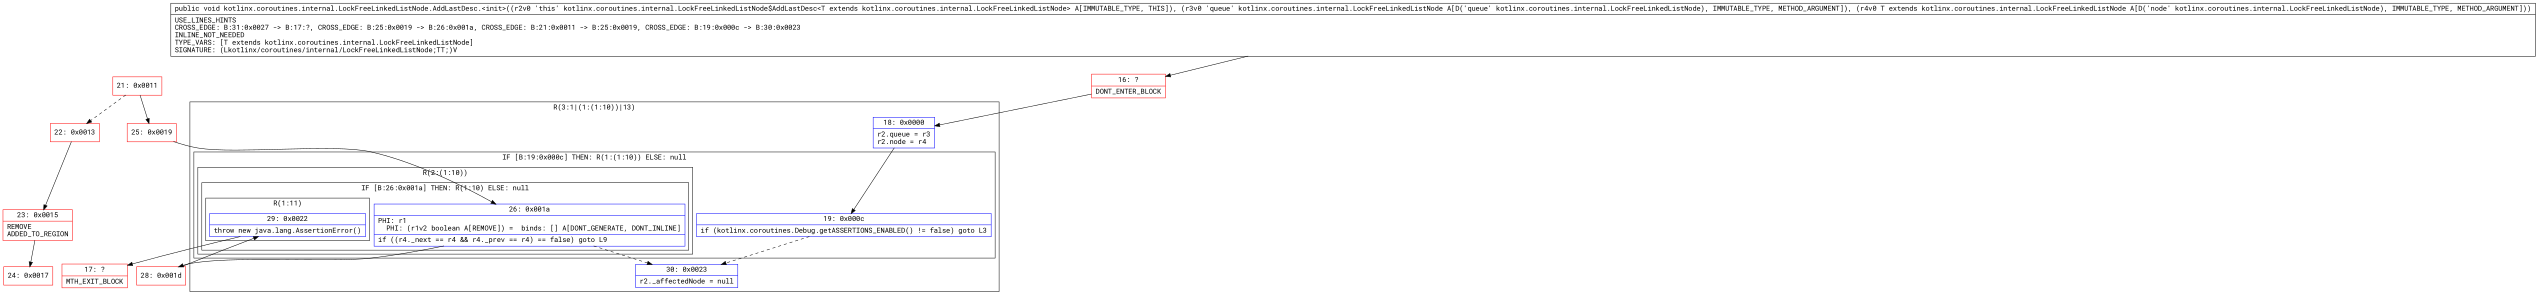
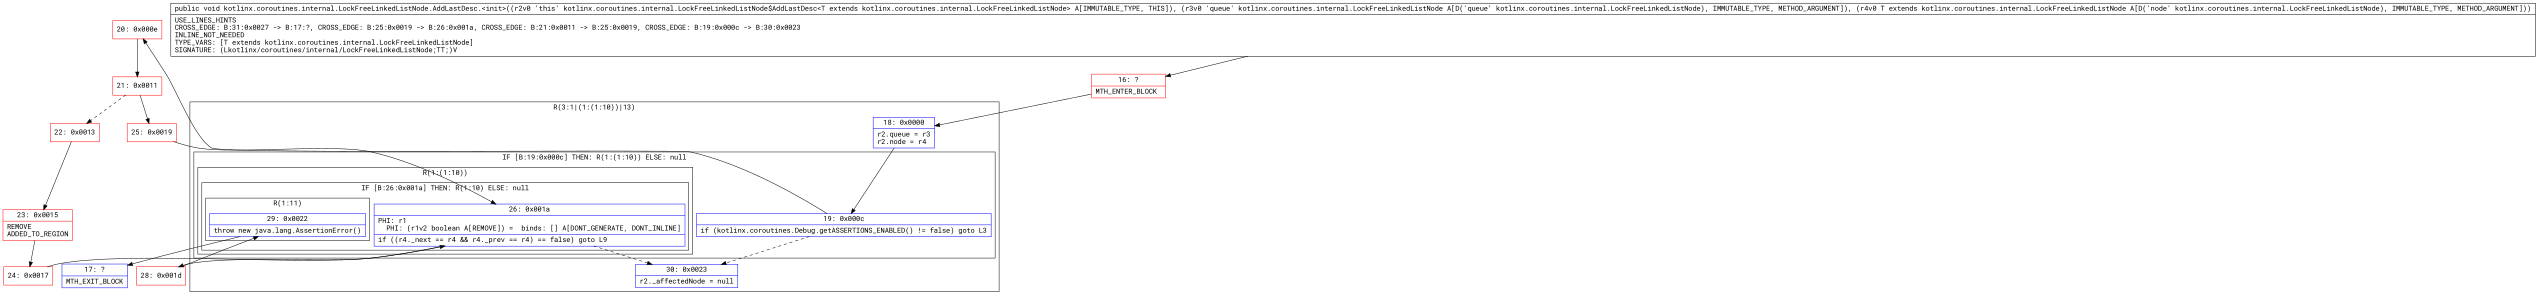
none -> (137, 30)
(1129, 92) -> (1126, 92)
(445, 173) -> (445, 173)
none -> (185, 258)
(95, 276) -> (95, 276)
